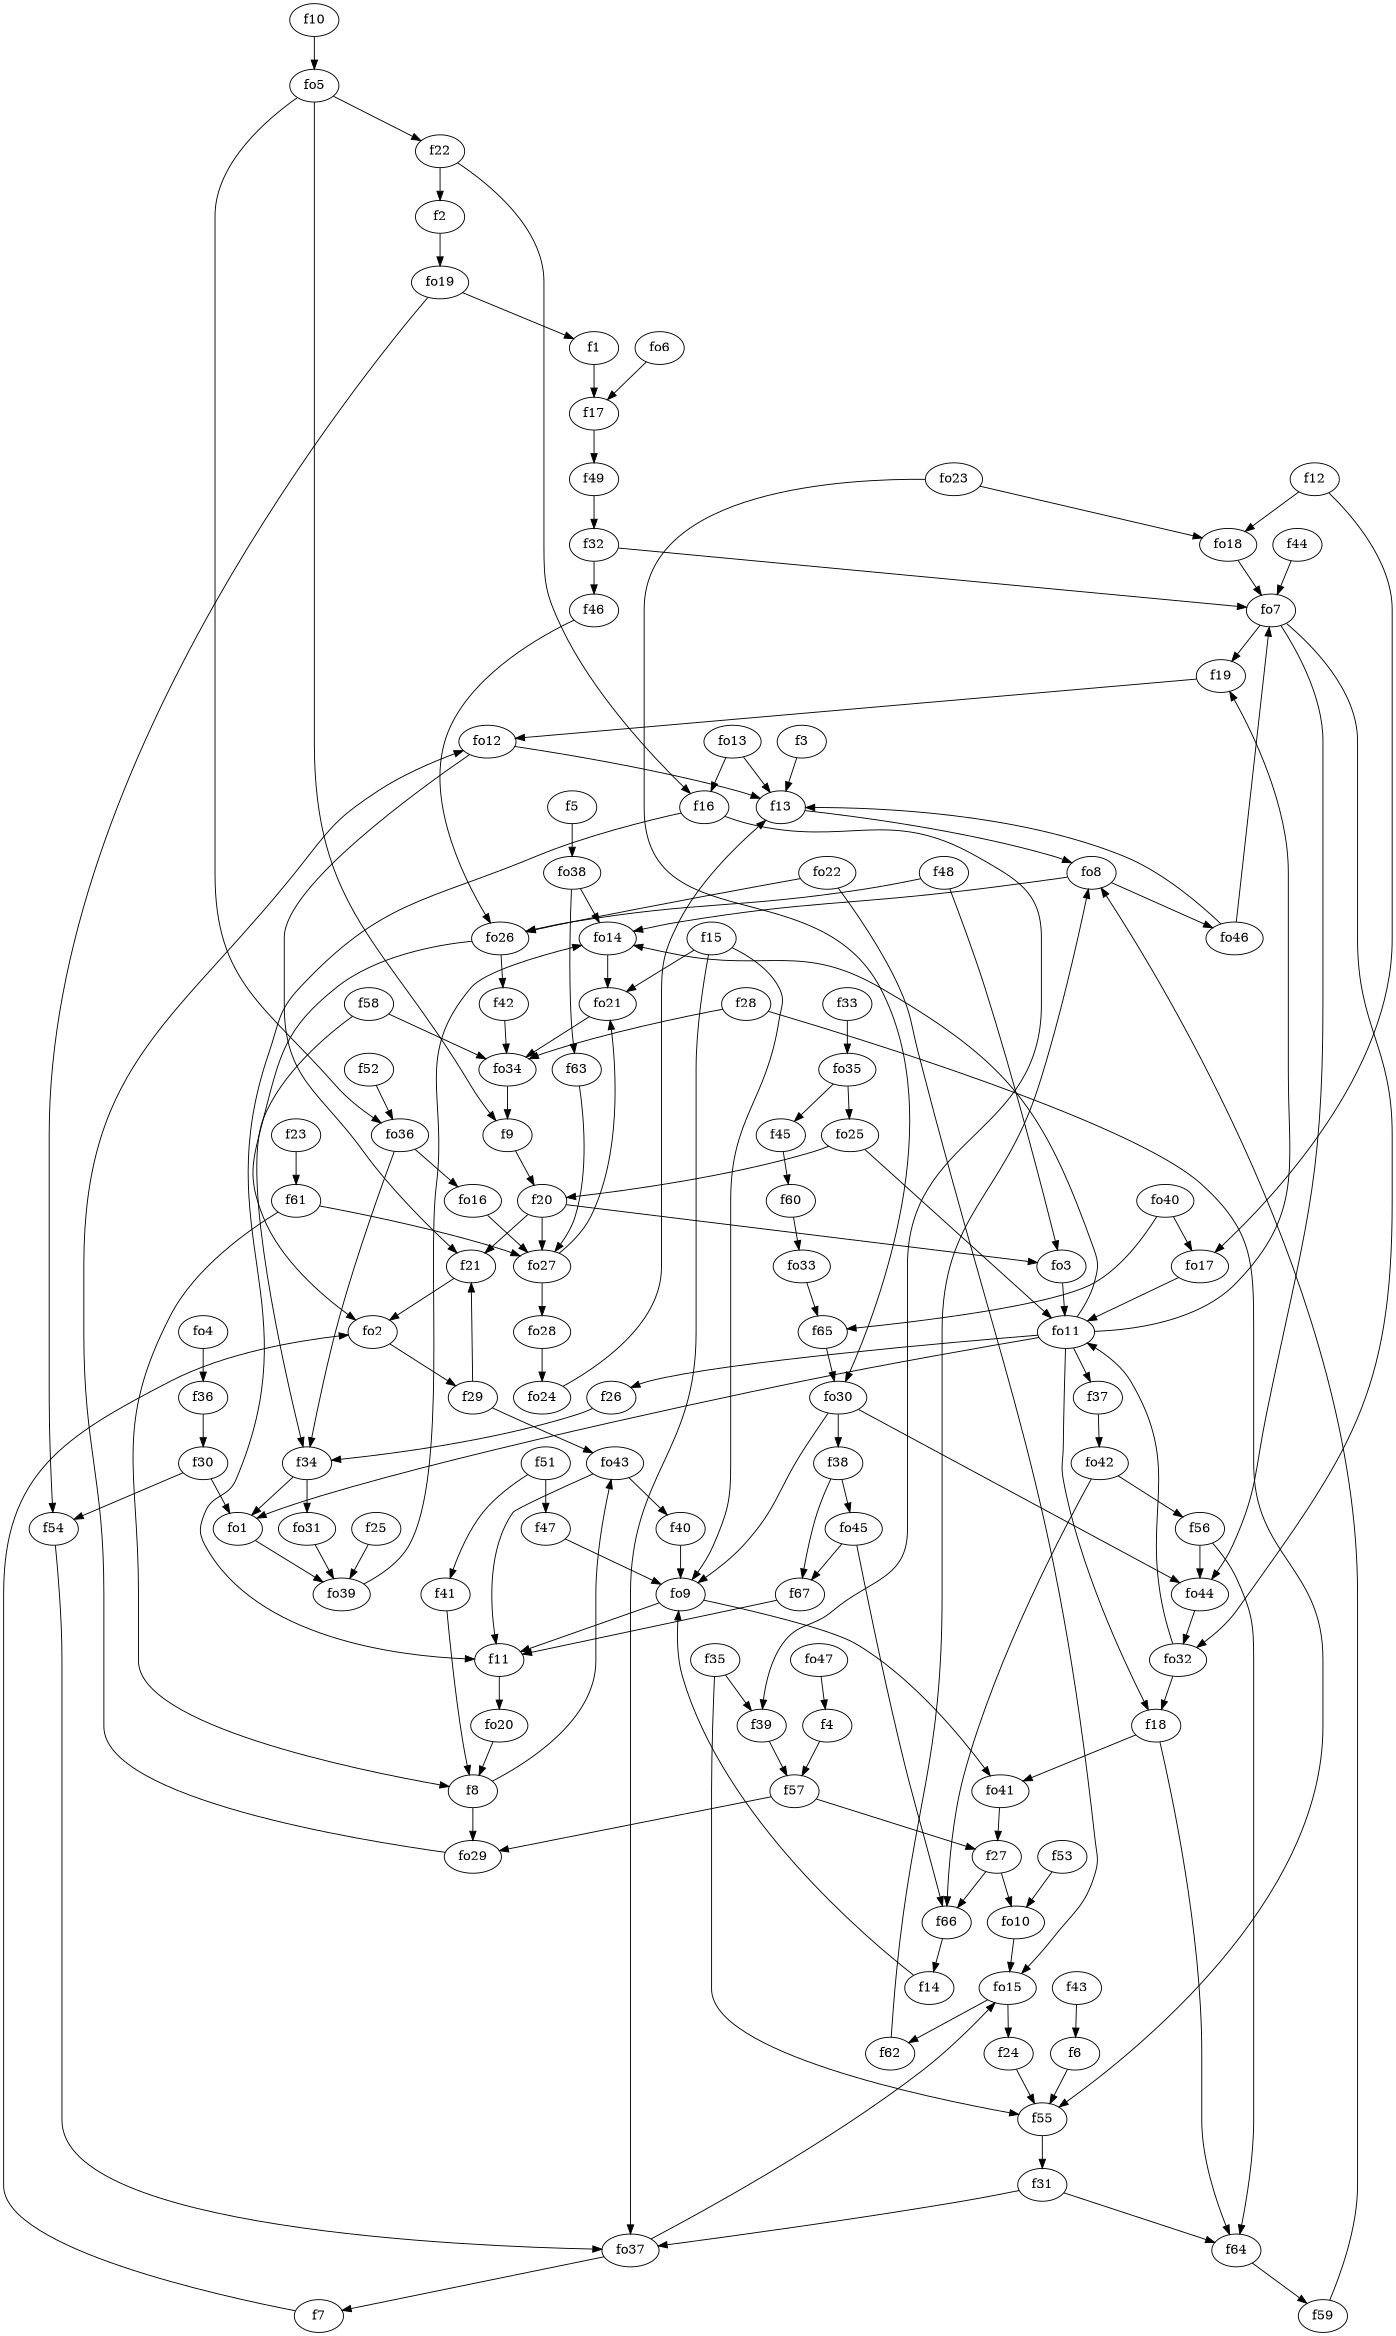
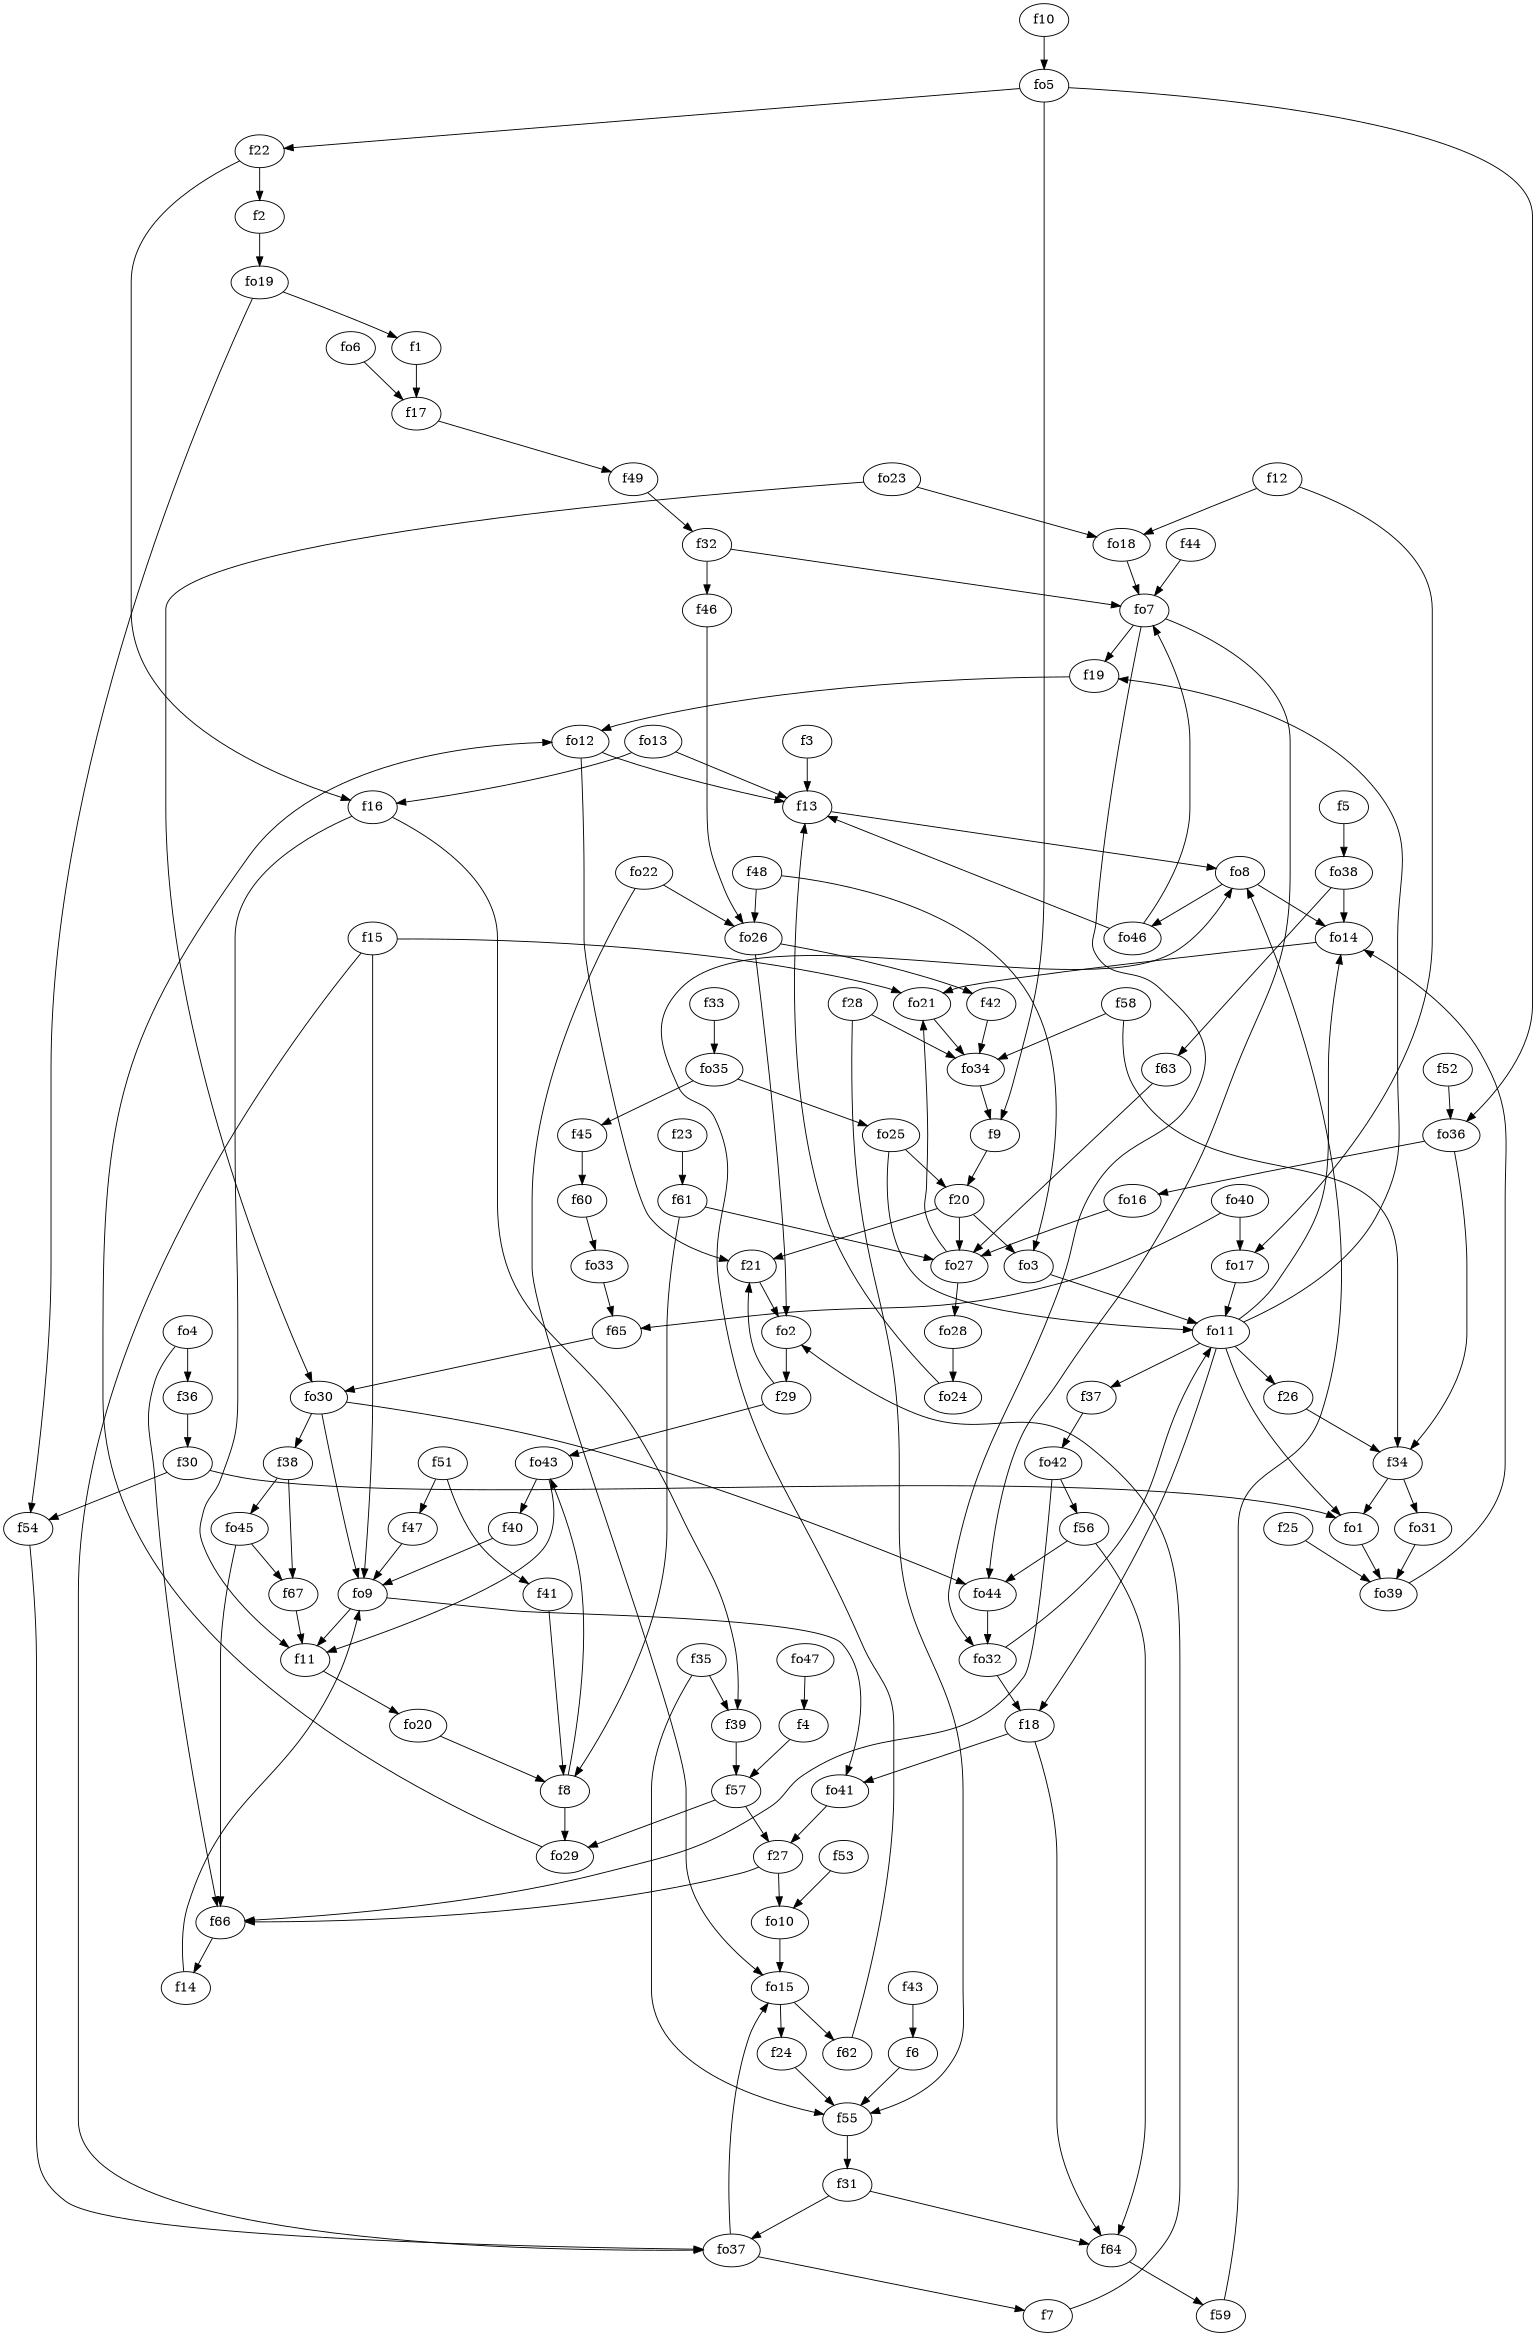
none -> (169, 1620)
